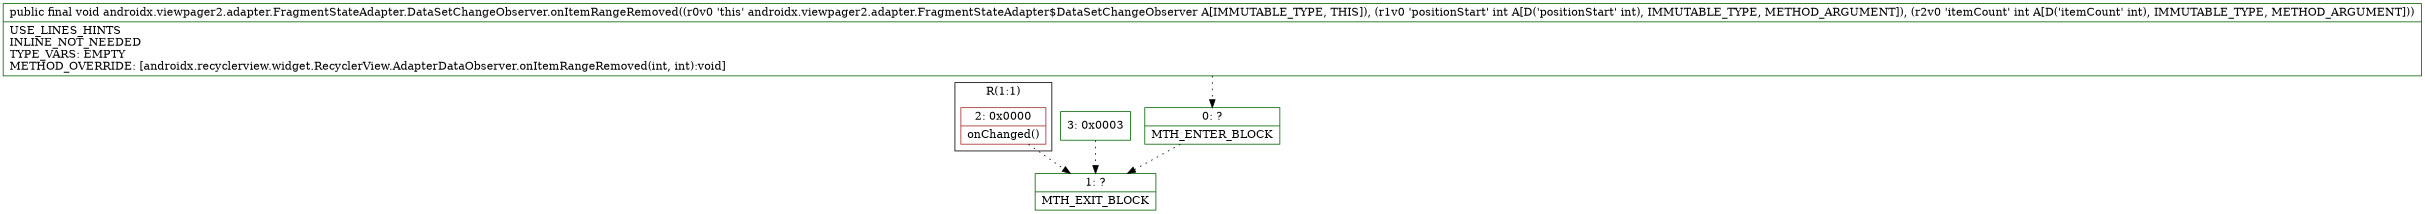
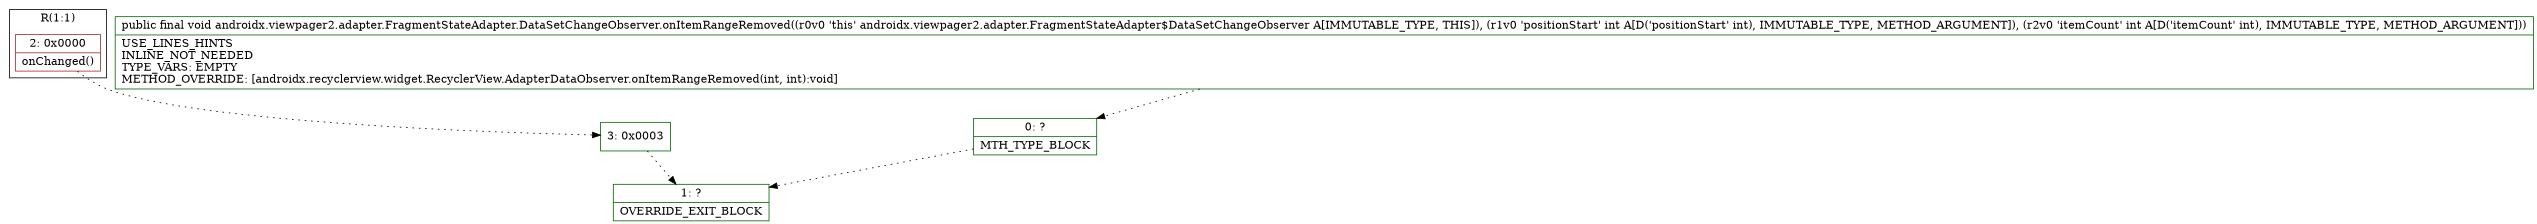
(1212, 135) -> (1035, 145)
(1046, 157) -> (331, 122)
(1096, 201) -> (691, 211)
